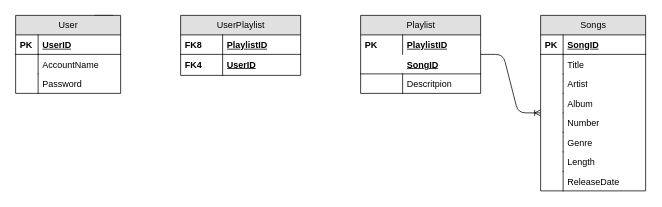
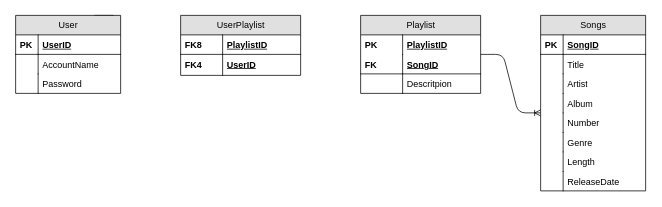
none -> (381, 64)
